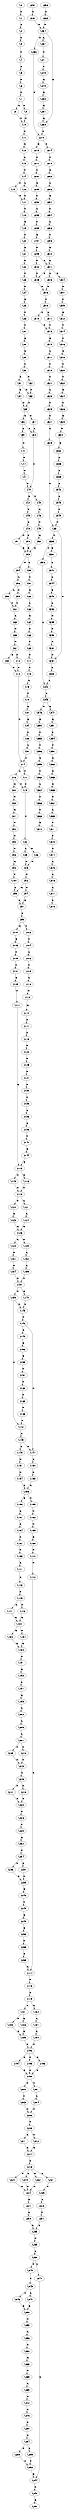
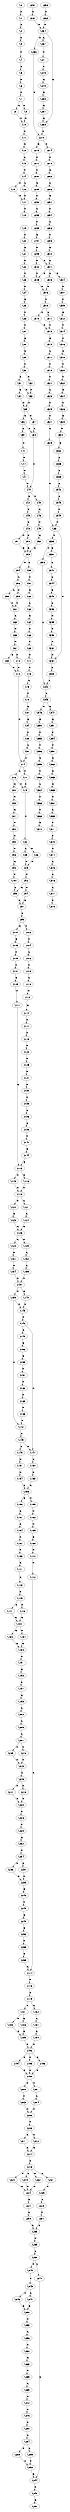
(24, 221) -> none
